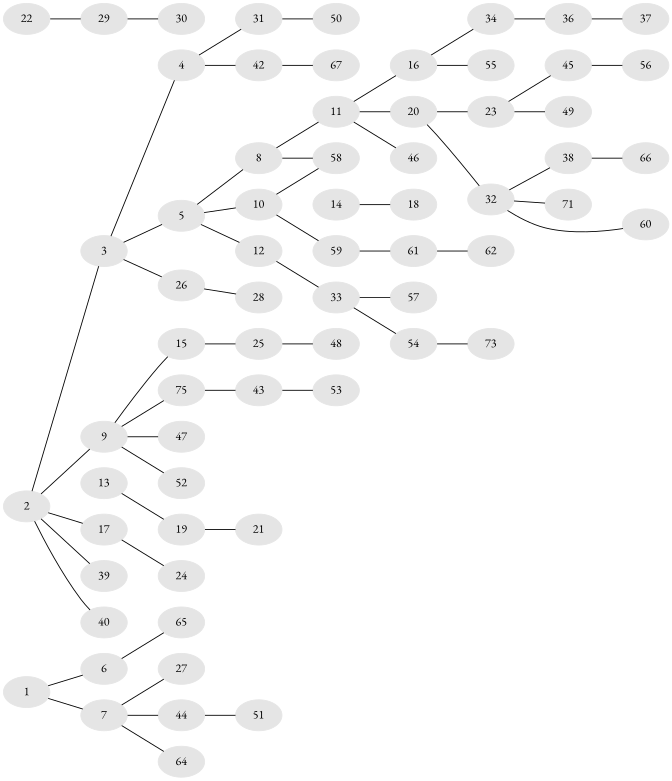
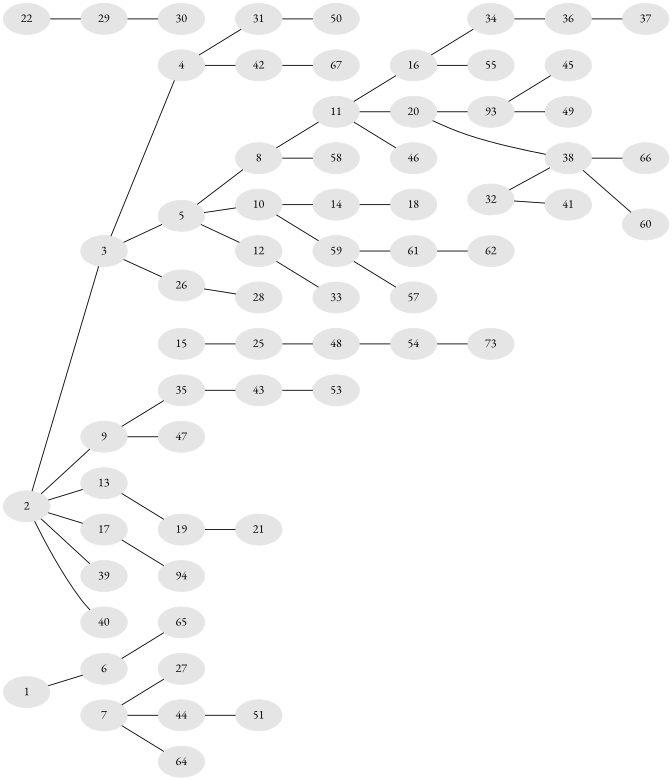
(646, 65) -> none
(491, 112) -> (491, 112)
(454, 155) -> (488, 141)
(297, 181) -> (298, 205)
(568, 205) -> (568, 205)
(563, 231) -> (607, 191)
(375, 297) -> (375, 274)
(375, 321) -> (375, 344)
(140, 389) -> none
(181, 390) -> (181, 390)
(181, 483) -> none
none -> (65, 495)
(181, 576) -> (181, 576)
(65, 704) -> none
